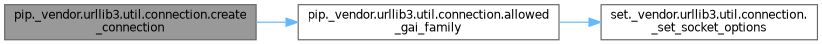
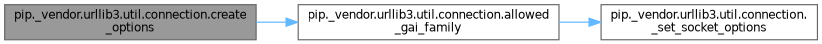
(130, 22) -> (130, 22)
(709, 22) -> (709, 22)
